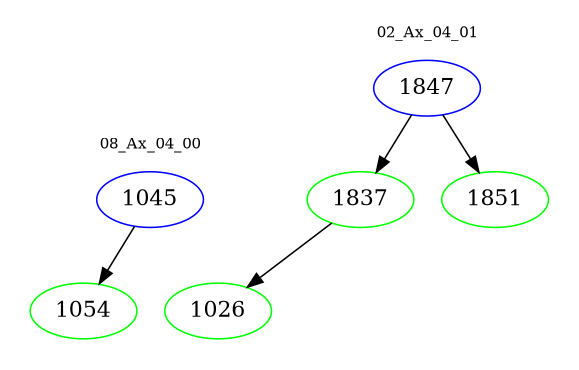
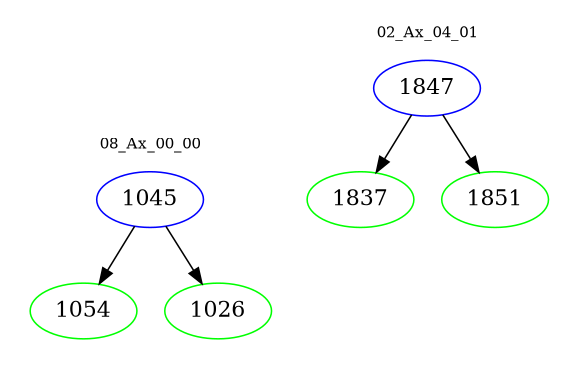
(151, 145) -> (151, 145)
(296, 250) -> (180, 248)
